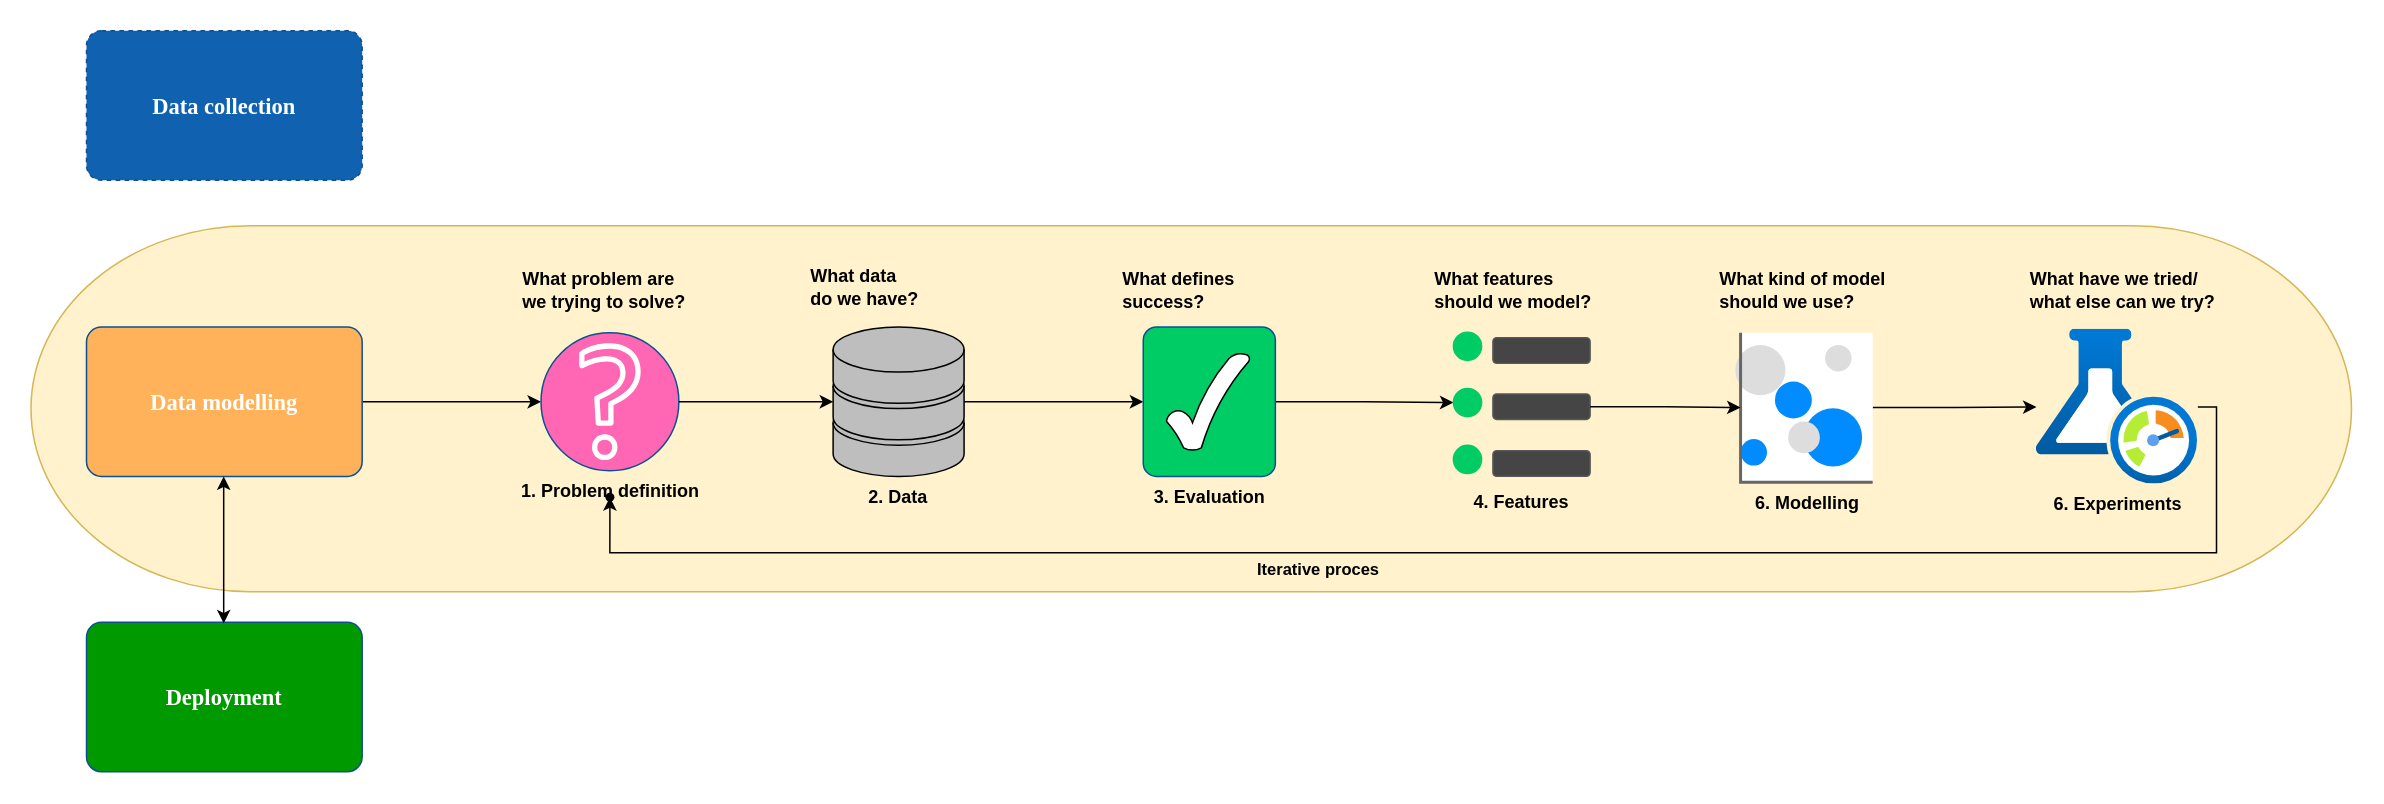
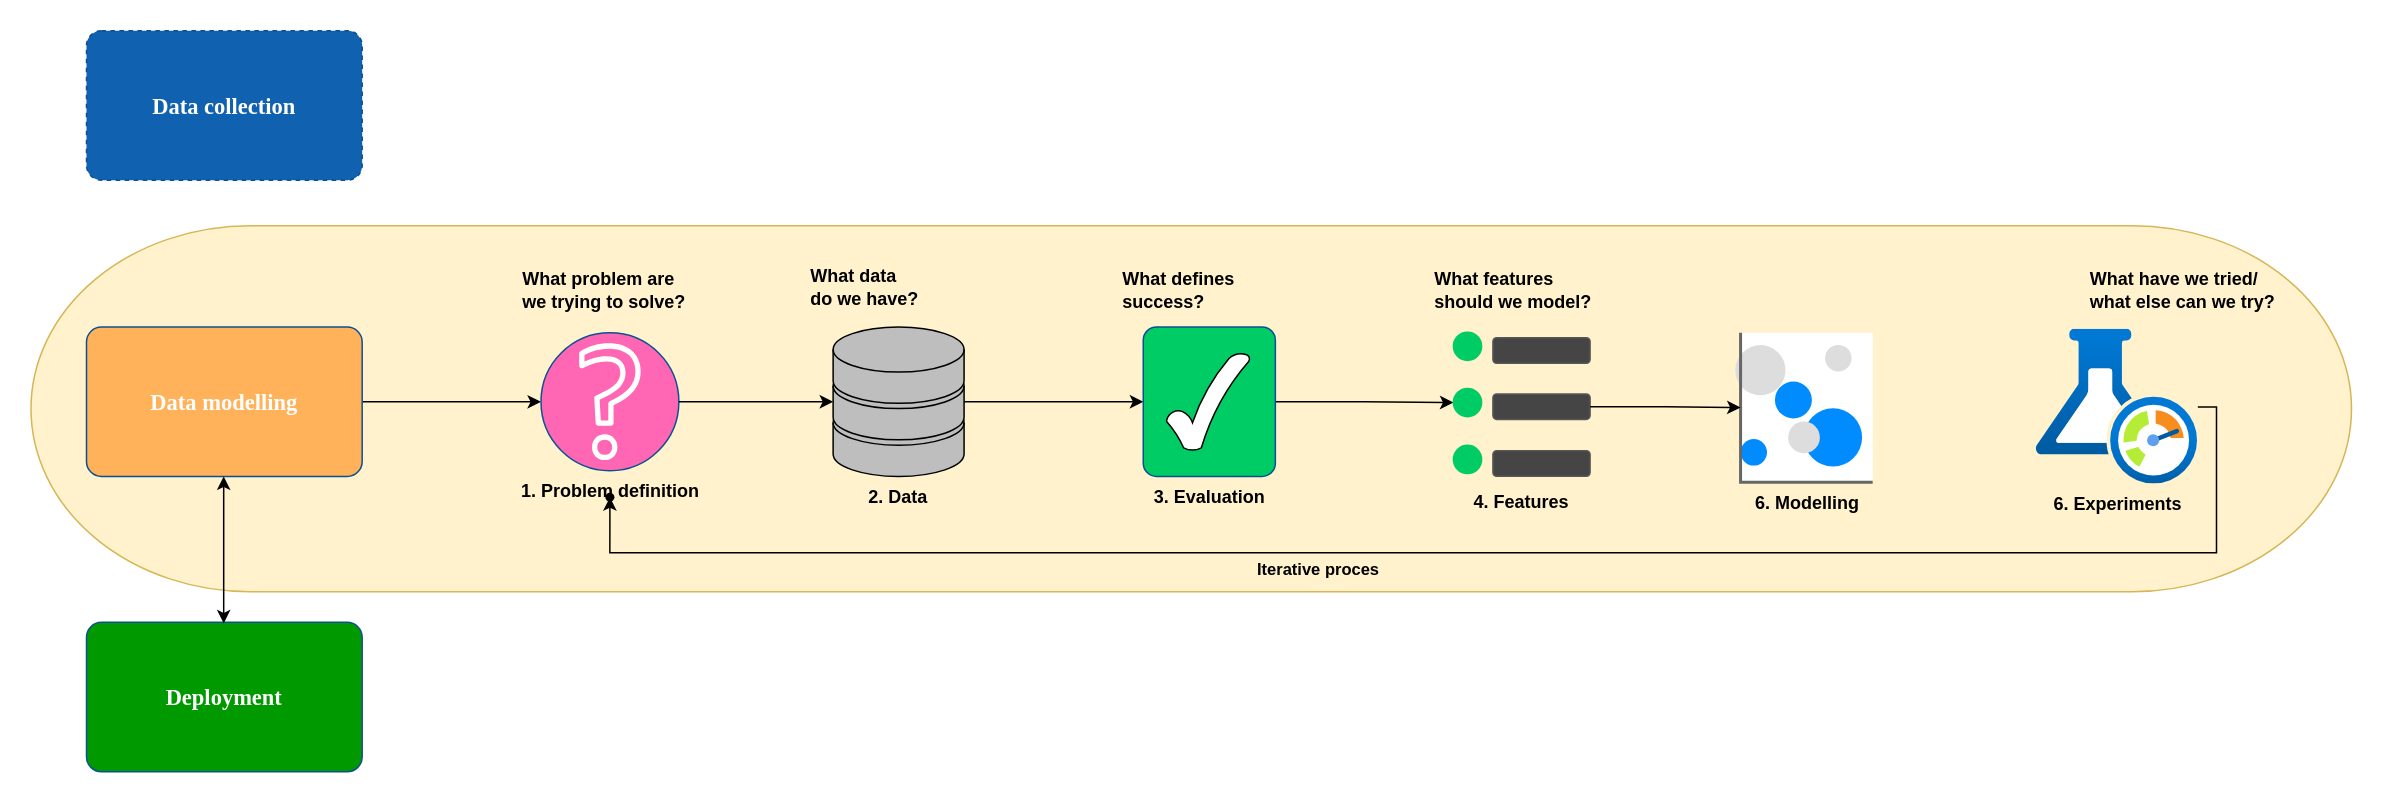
(1806, 290) -> none
(2122, 290) -> (2182, 290)
(1949, 408) -> none
